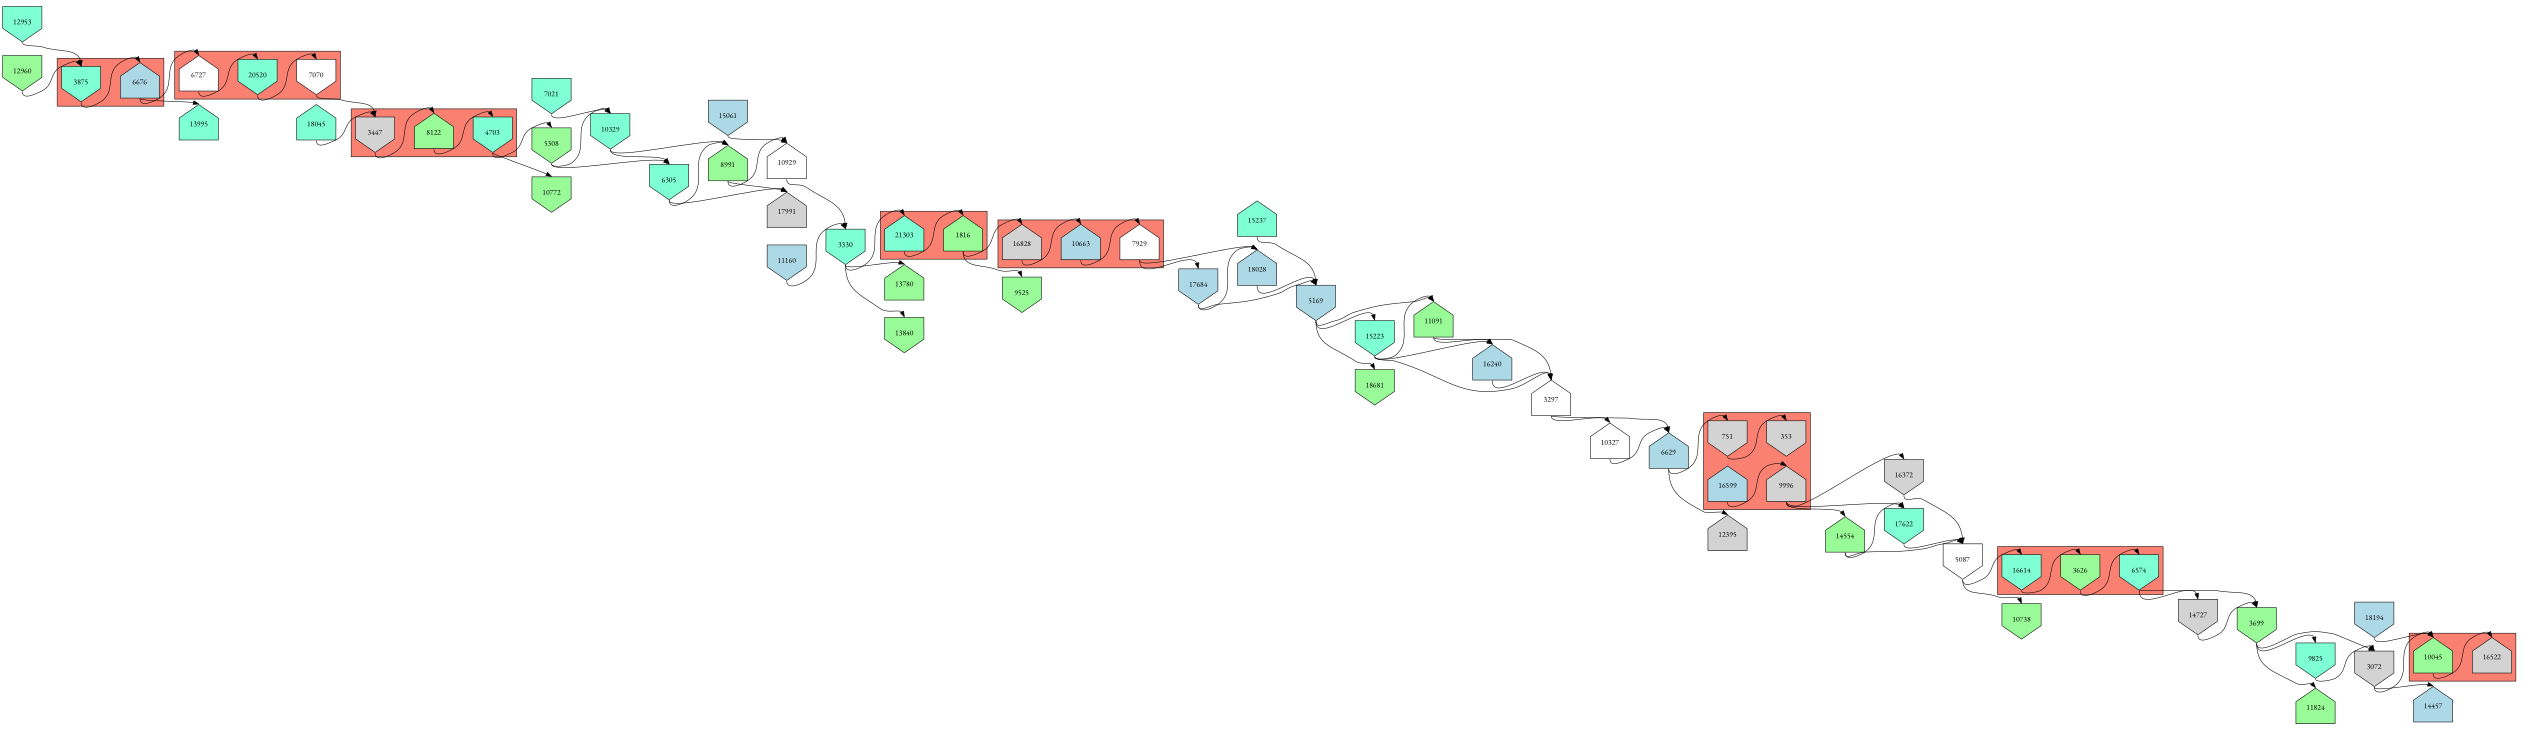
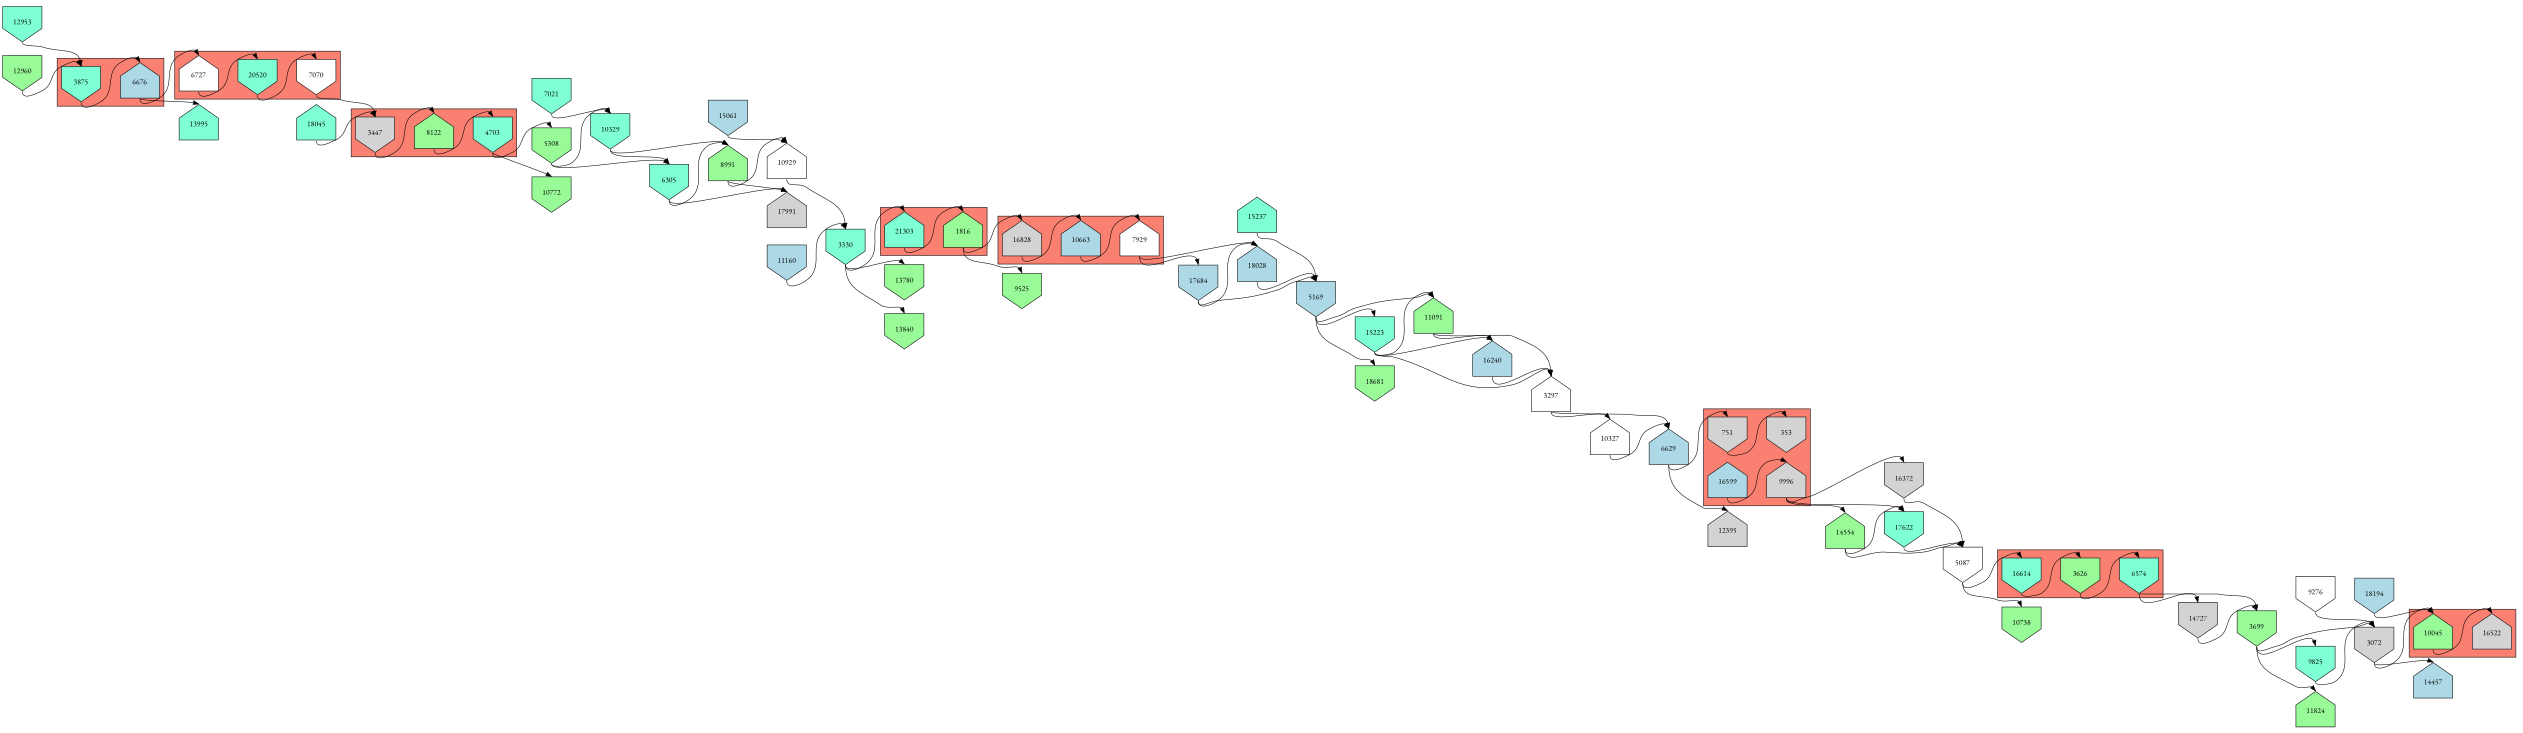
(904, 284) -> (904, 280)
none -> (2316, 592)
